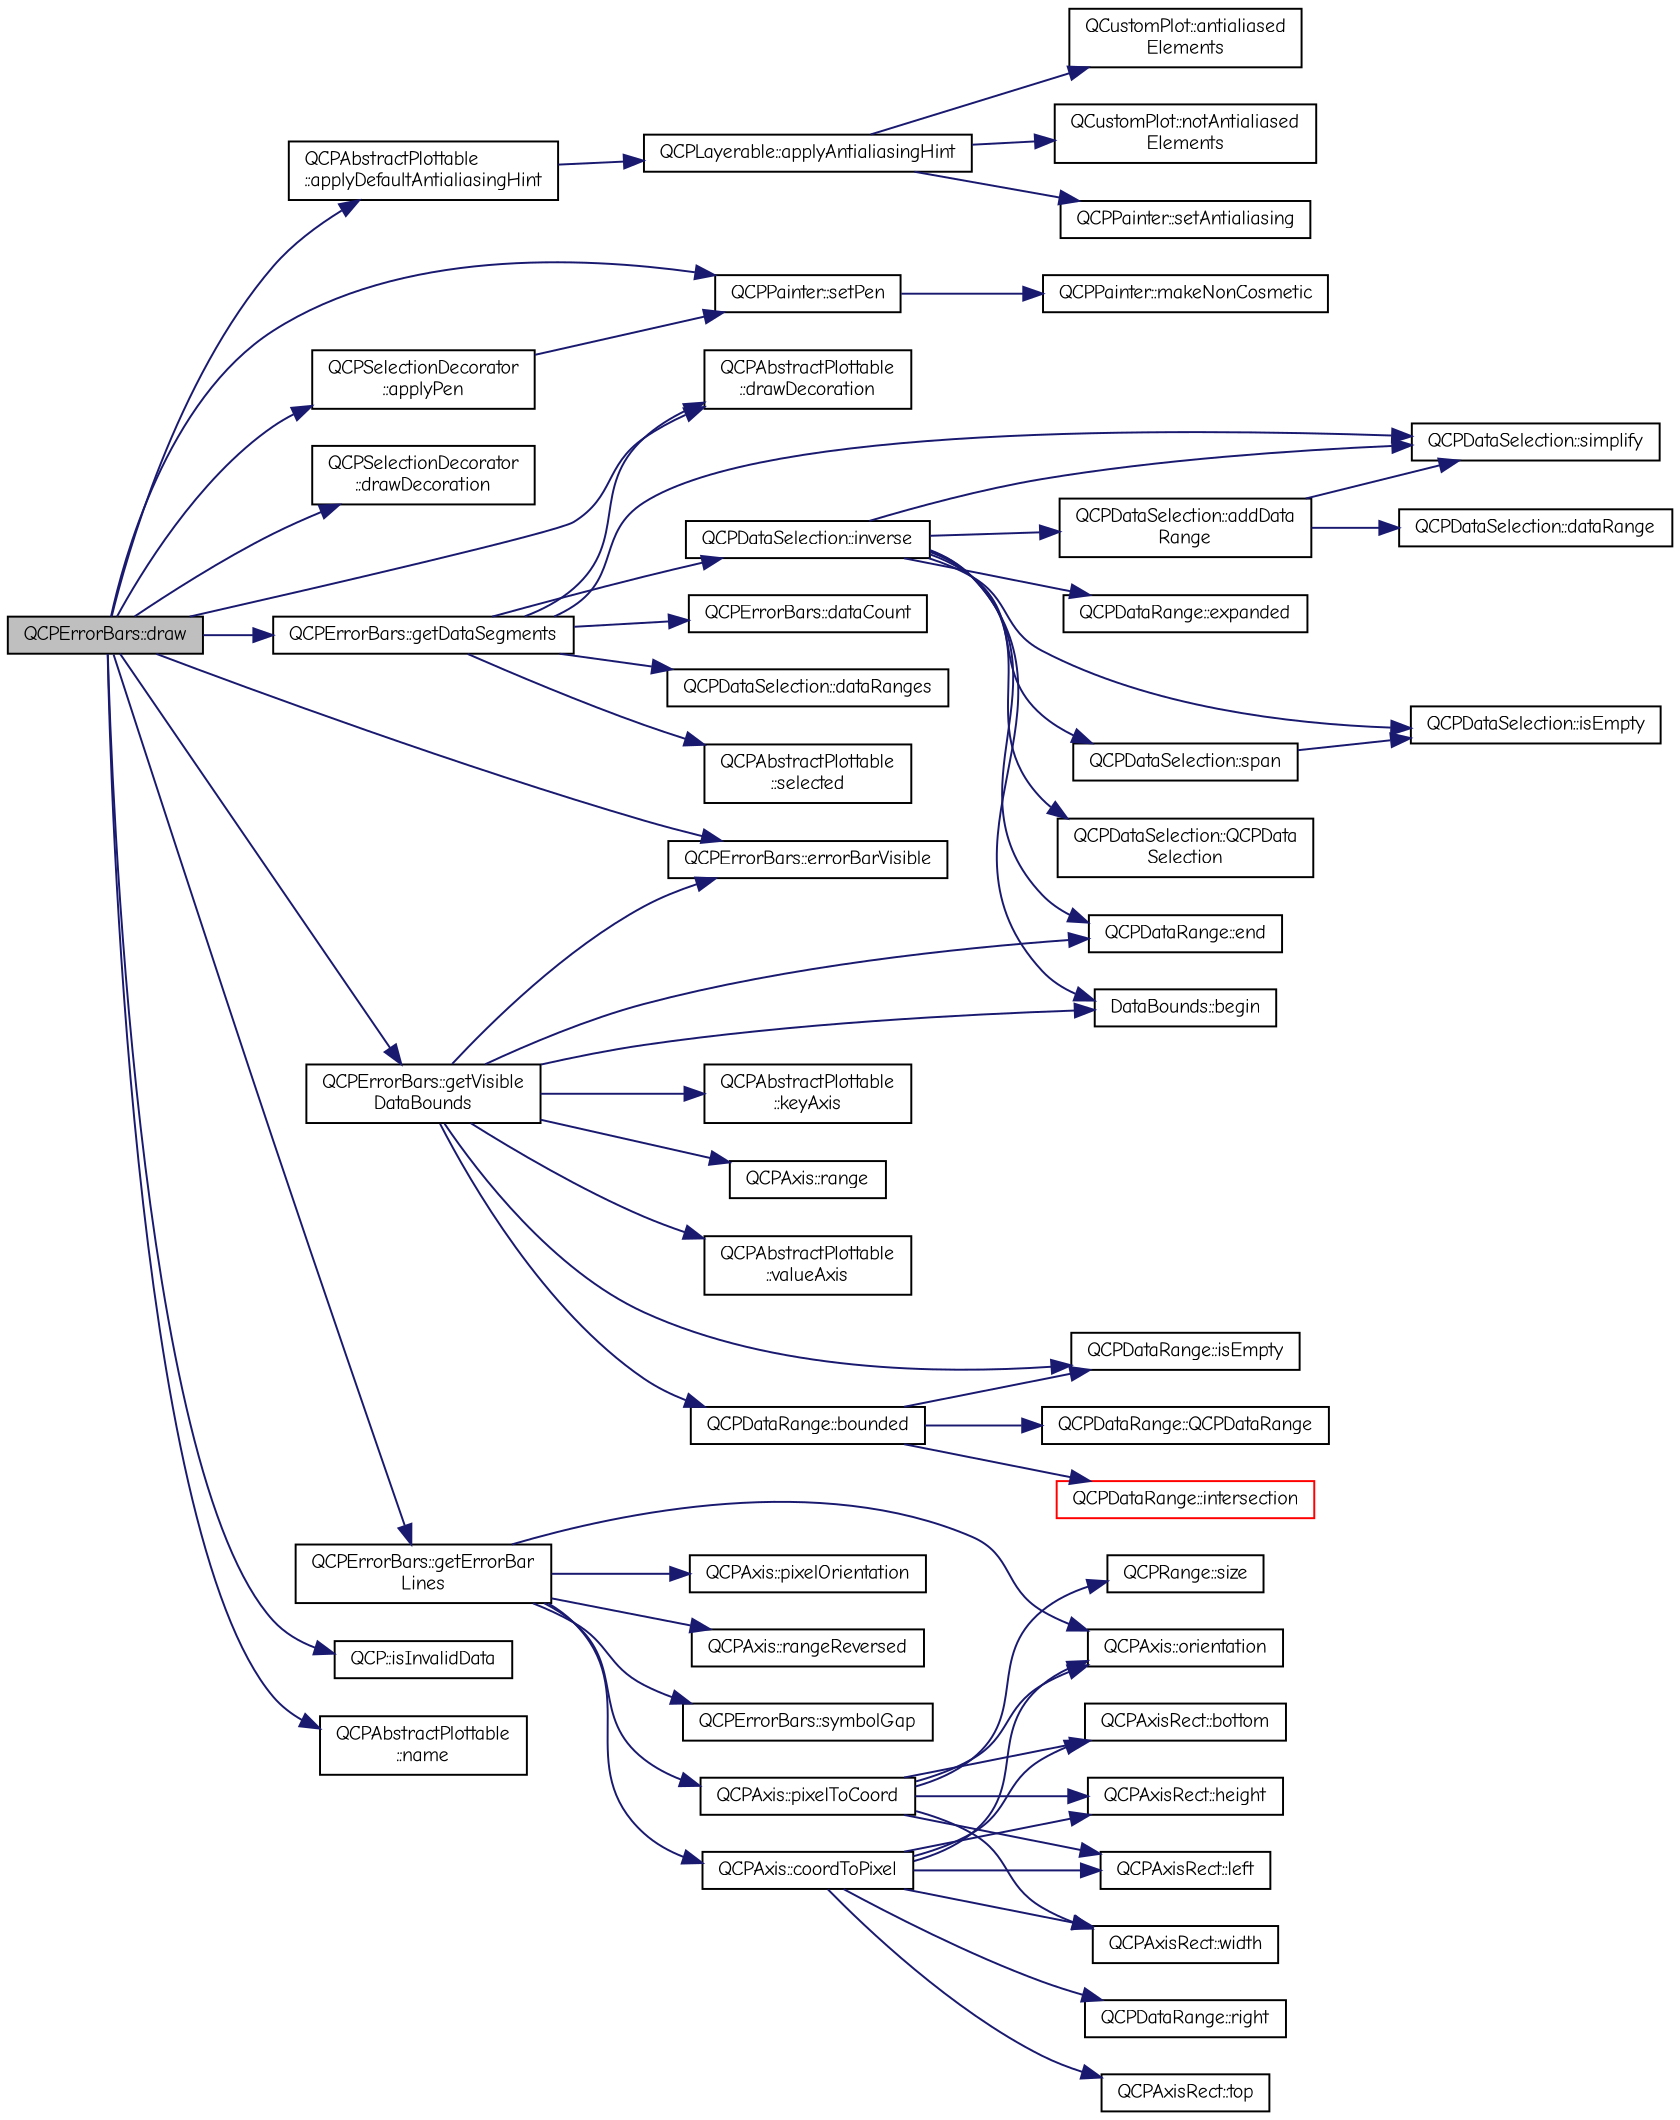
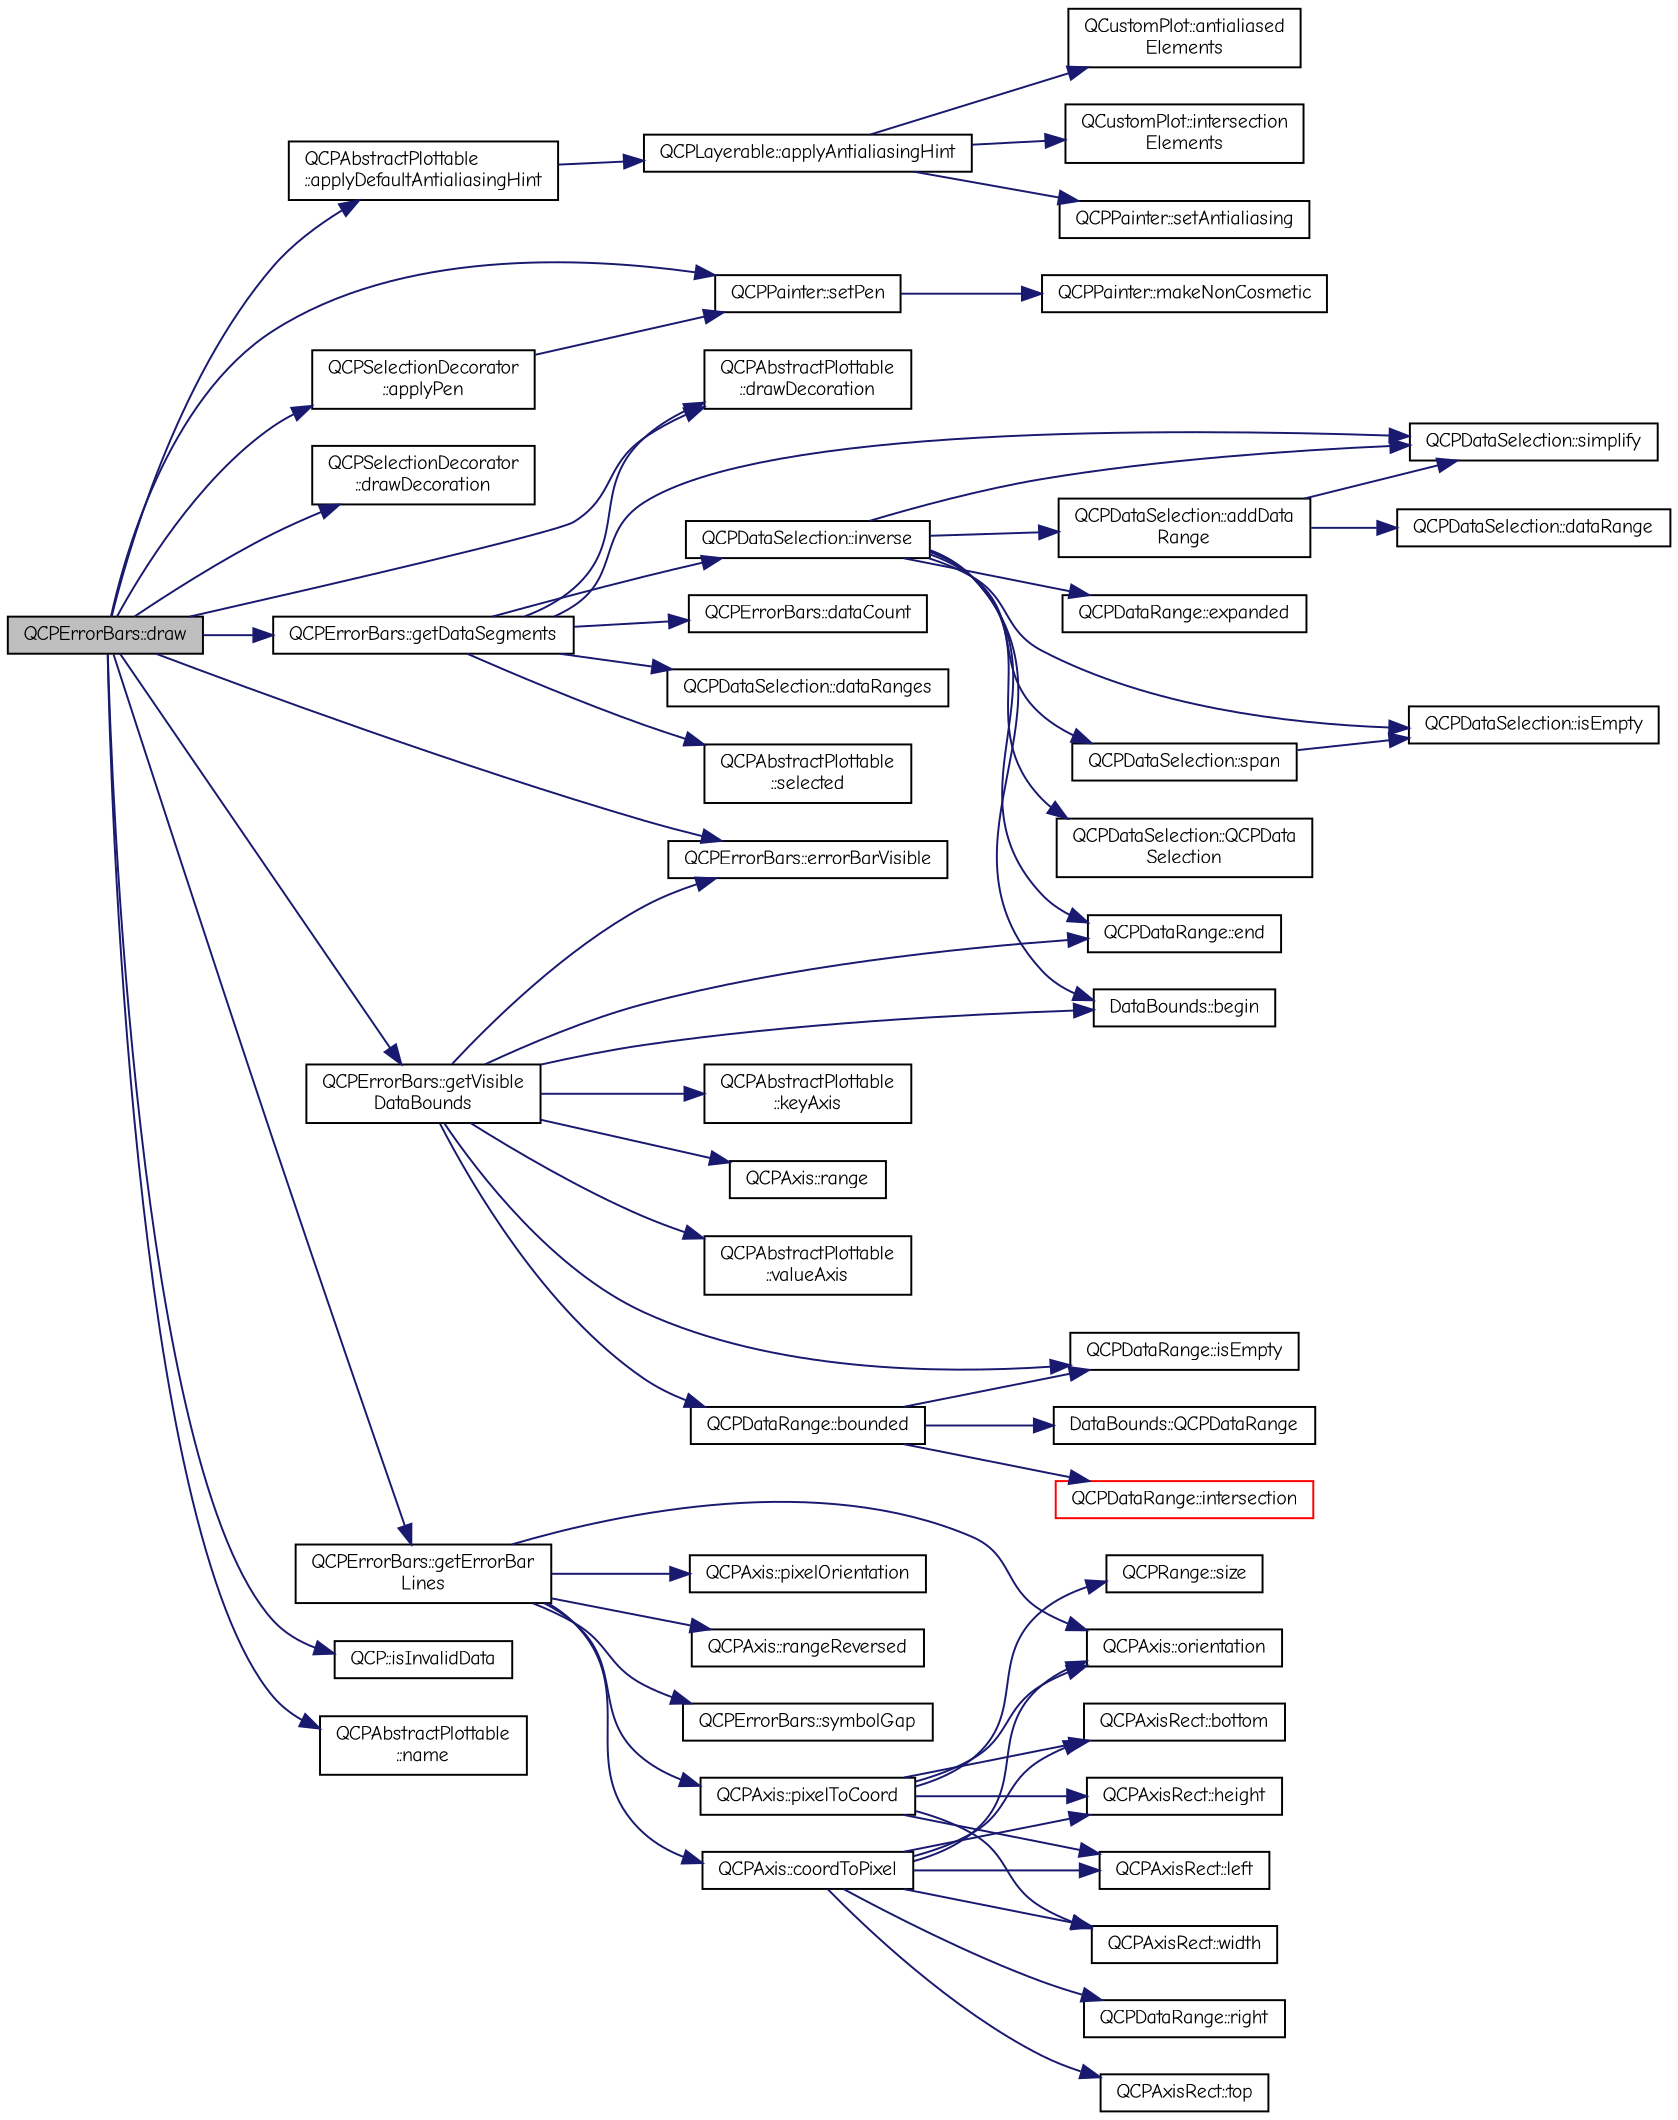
(1185, 134) -> (1184, 134)
(1185, 1425) -> (1184, 1425)
